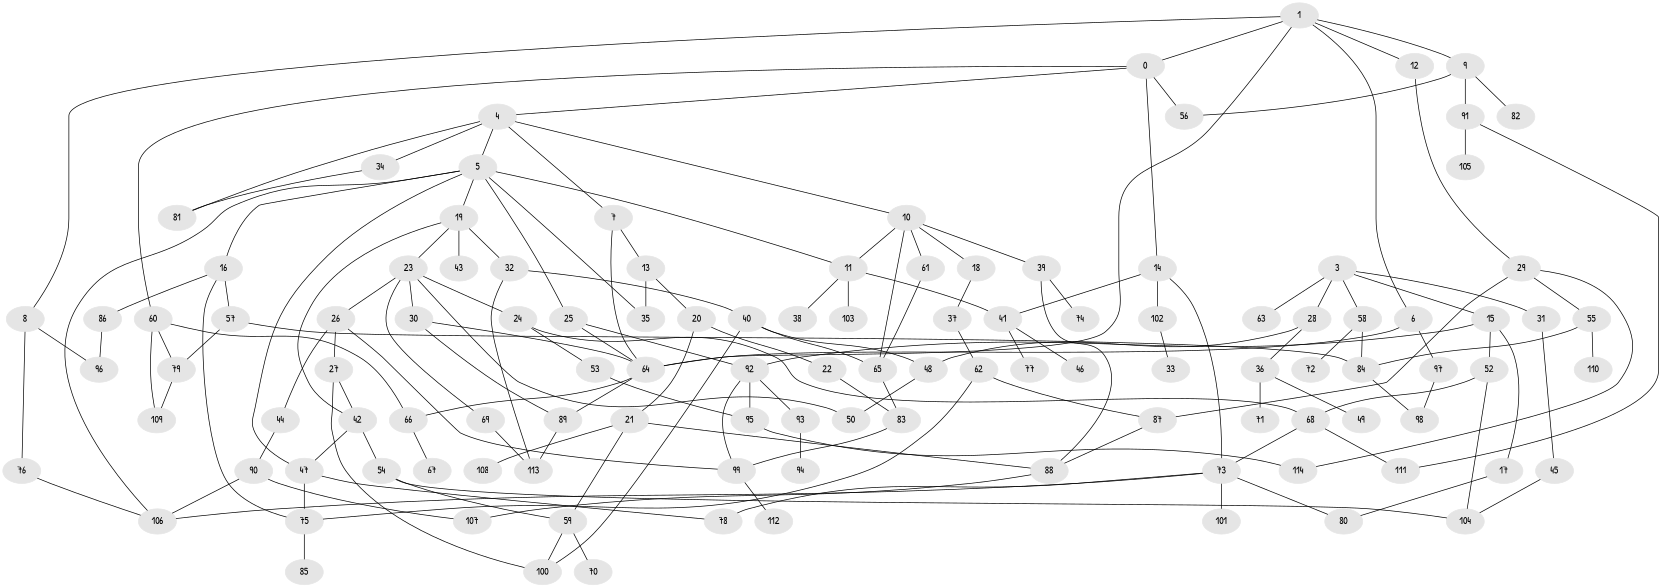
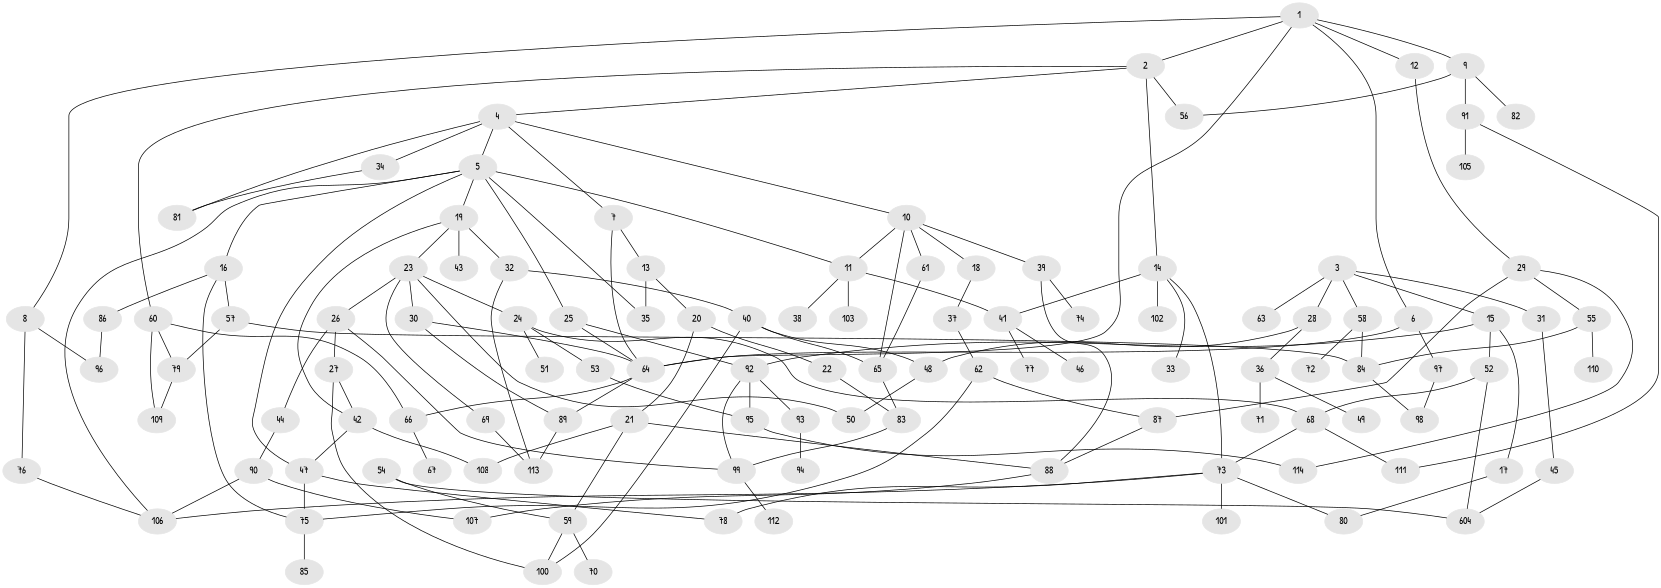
(1146, 66) -> (1146, 66)
(1163, 339) -> (1185, 317)
none -> (545, 370)
(370, 445) -> (413, 443)
(1465, 521) -> (1465, 521)
